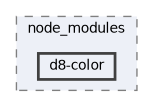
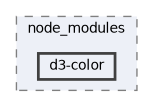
(77, 66) -> (77, 66)
